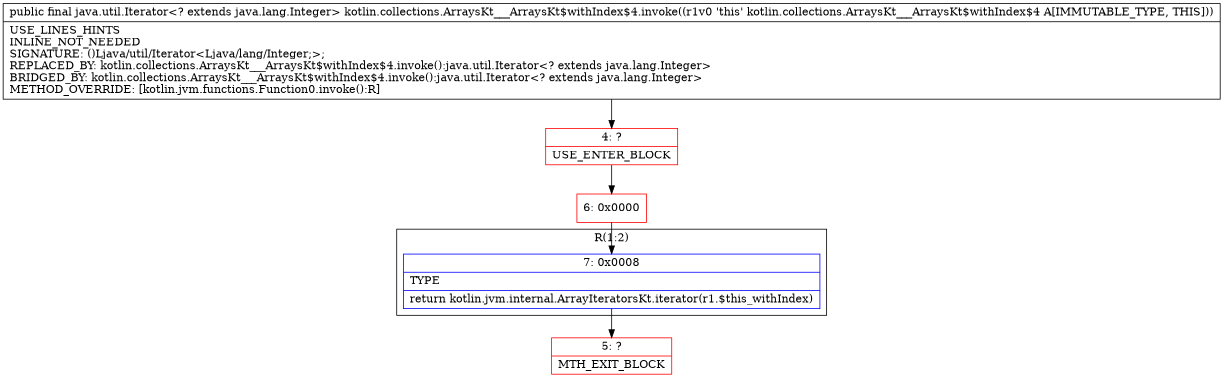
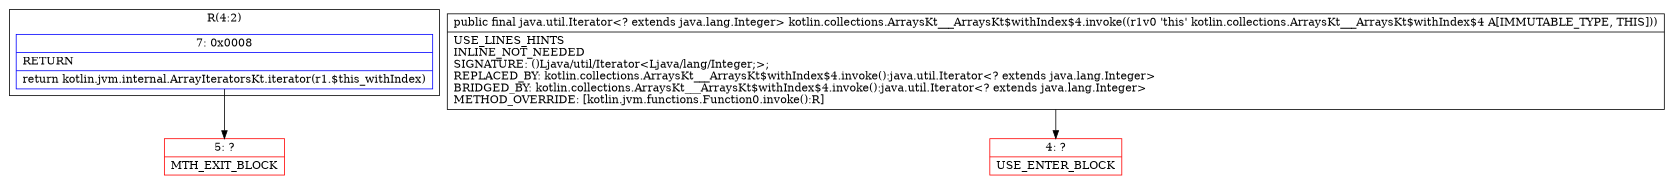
(612, 208) -> none
(612, 238) -> (224, 19)
(425, 281) -> (48, 61)
